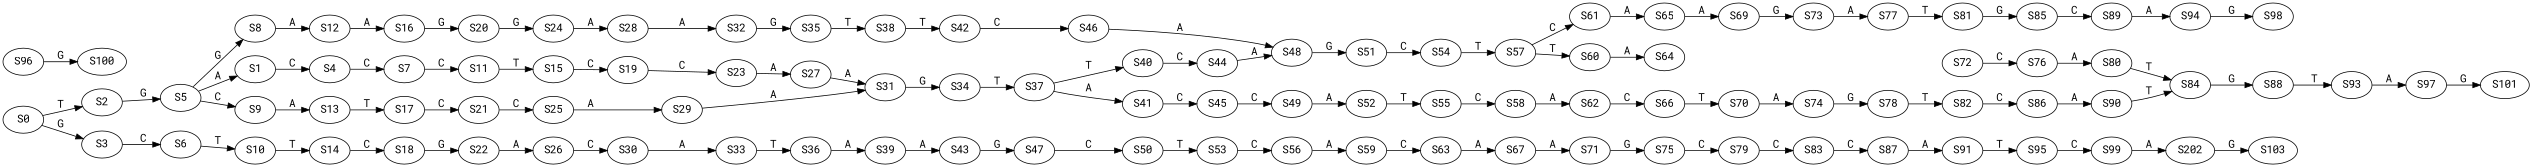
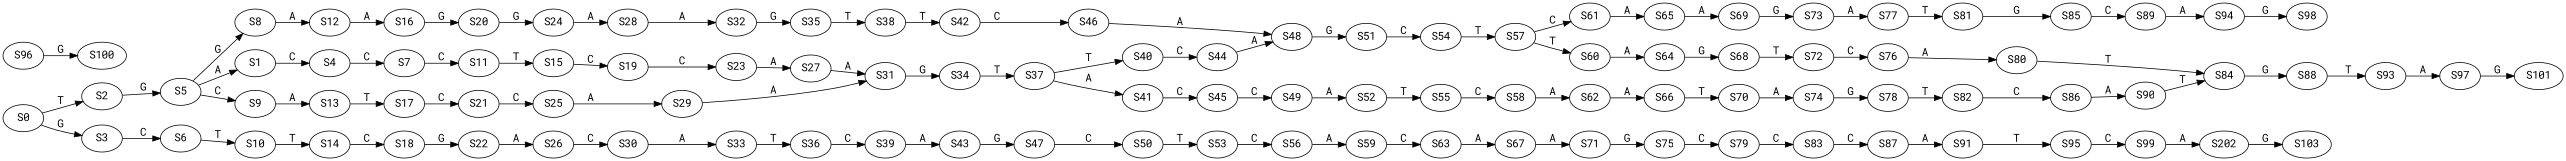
none -> (1739, 57)
(1627, 98) -> (1627, 92)
(848, 145) -> (848, 139)
